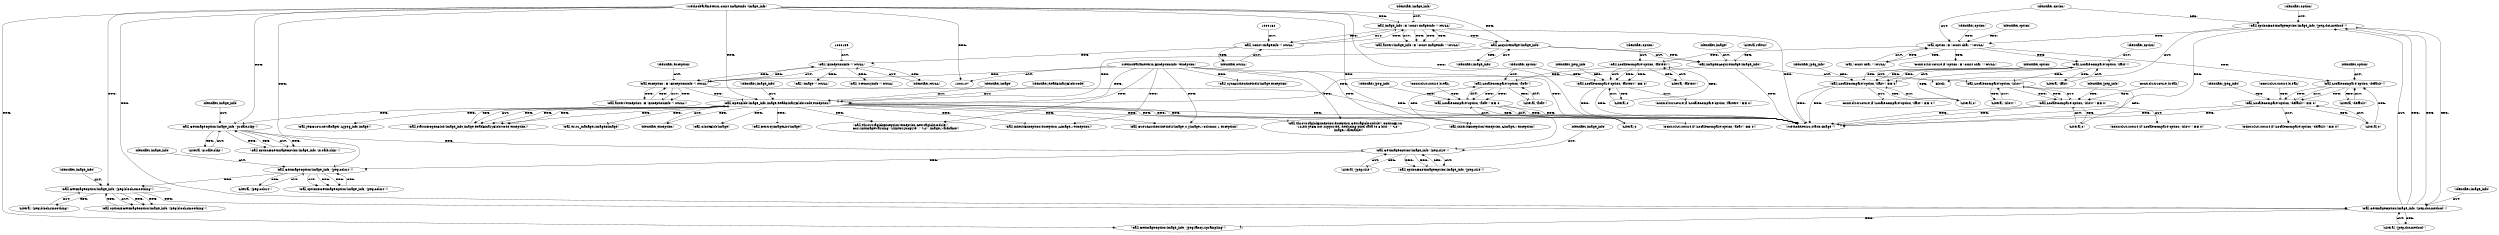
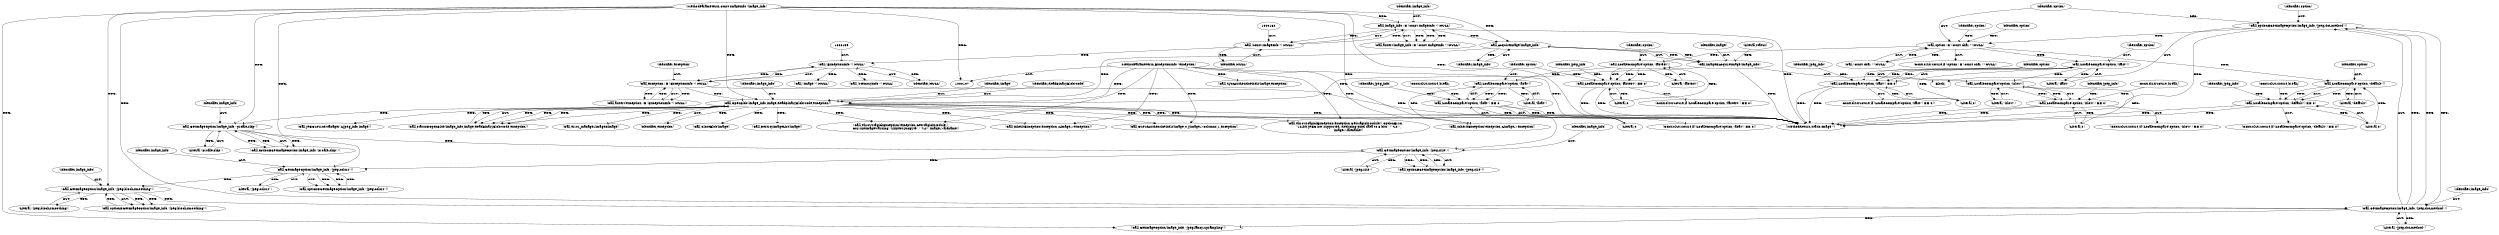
none -> (1666, 52)
(1960, 55) -> (1960, 55)
(923, 76) -> none
